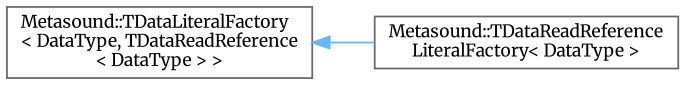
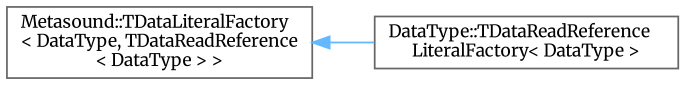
(526, 43) -> (526, 43)
